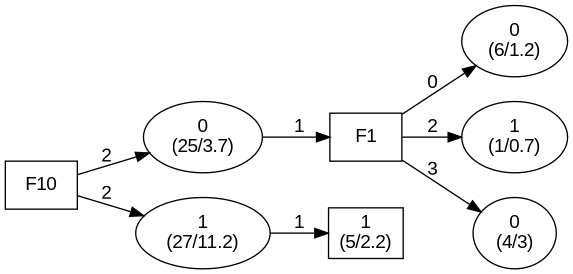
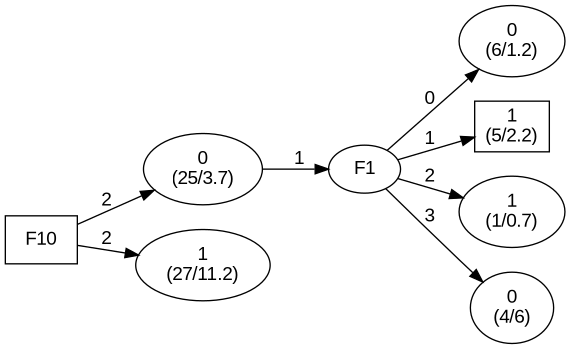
(366, 137) -> (365, 169)
(292, 233) -> (430, 150)
(515, 233) -> (512, 308)
